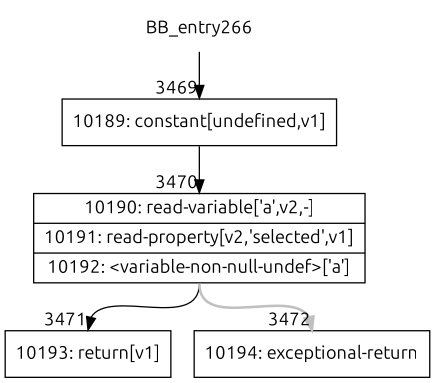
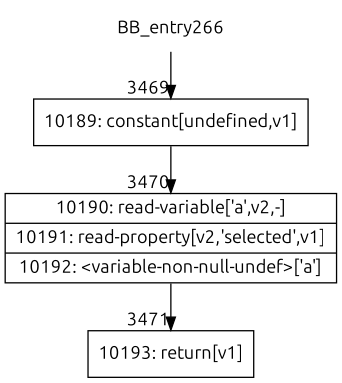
(312, 354) -> none
